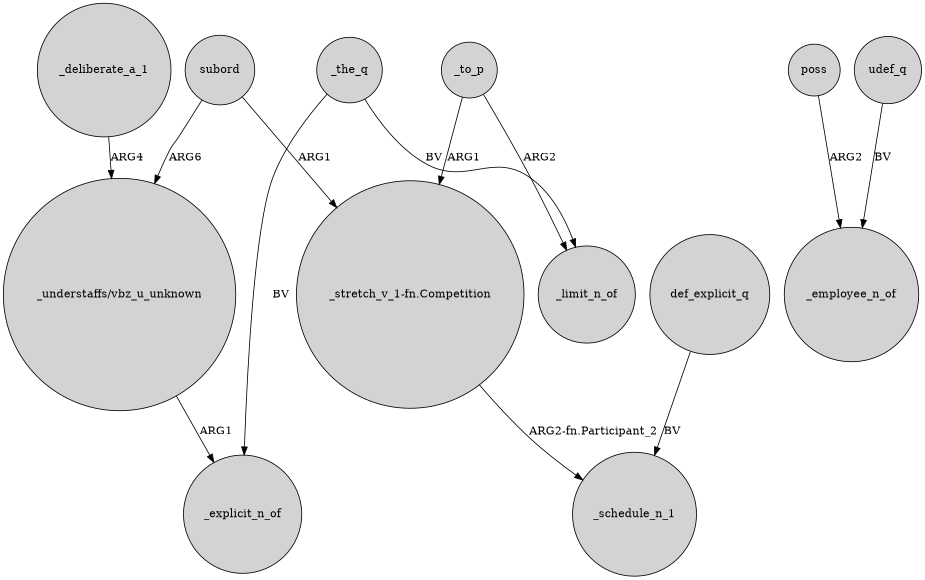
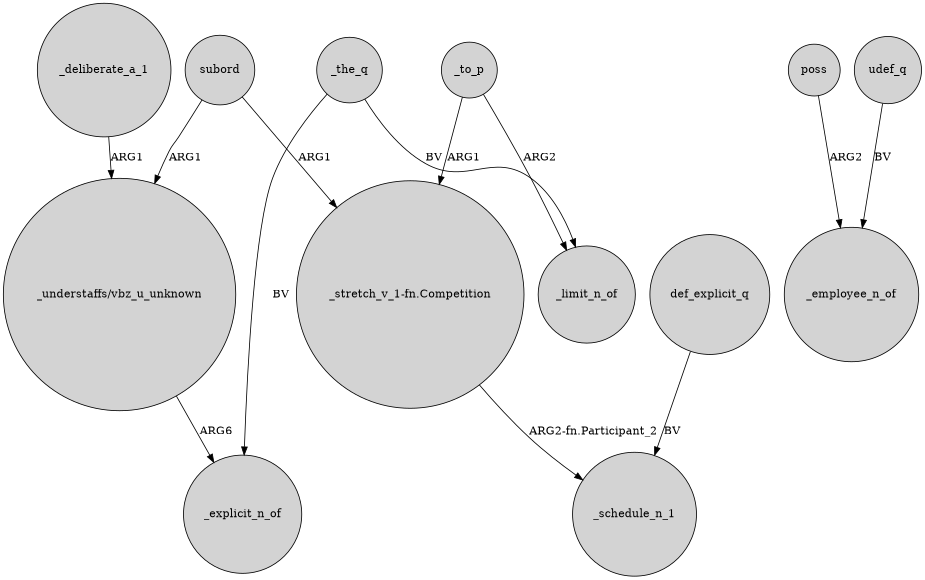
(127, 158) -> (127, 158)
(186, 158) -> (186, 158)
(216, 431) -> (216, 431)
